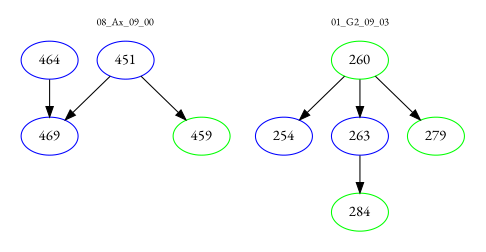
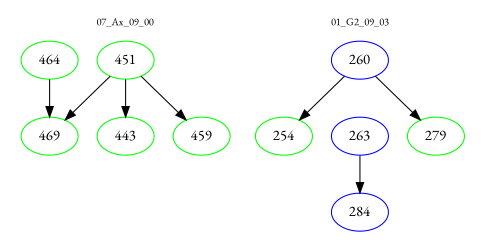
(126, 23) -> (126, 23)
(50, 60) -> (50, 60)
(126, 60) -> (126, 60)
(360, 60) -> (360, 60)
(360, 93) -> none
(50, 136) -> (50, 136)
none -> (126, 136)
(284, 136) -> (284, 136)
(360, 212) -> (360, 212)
